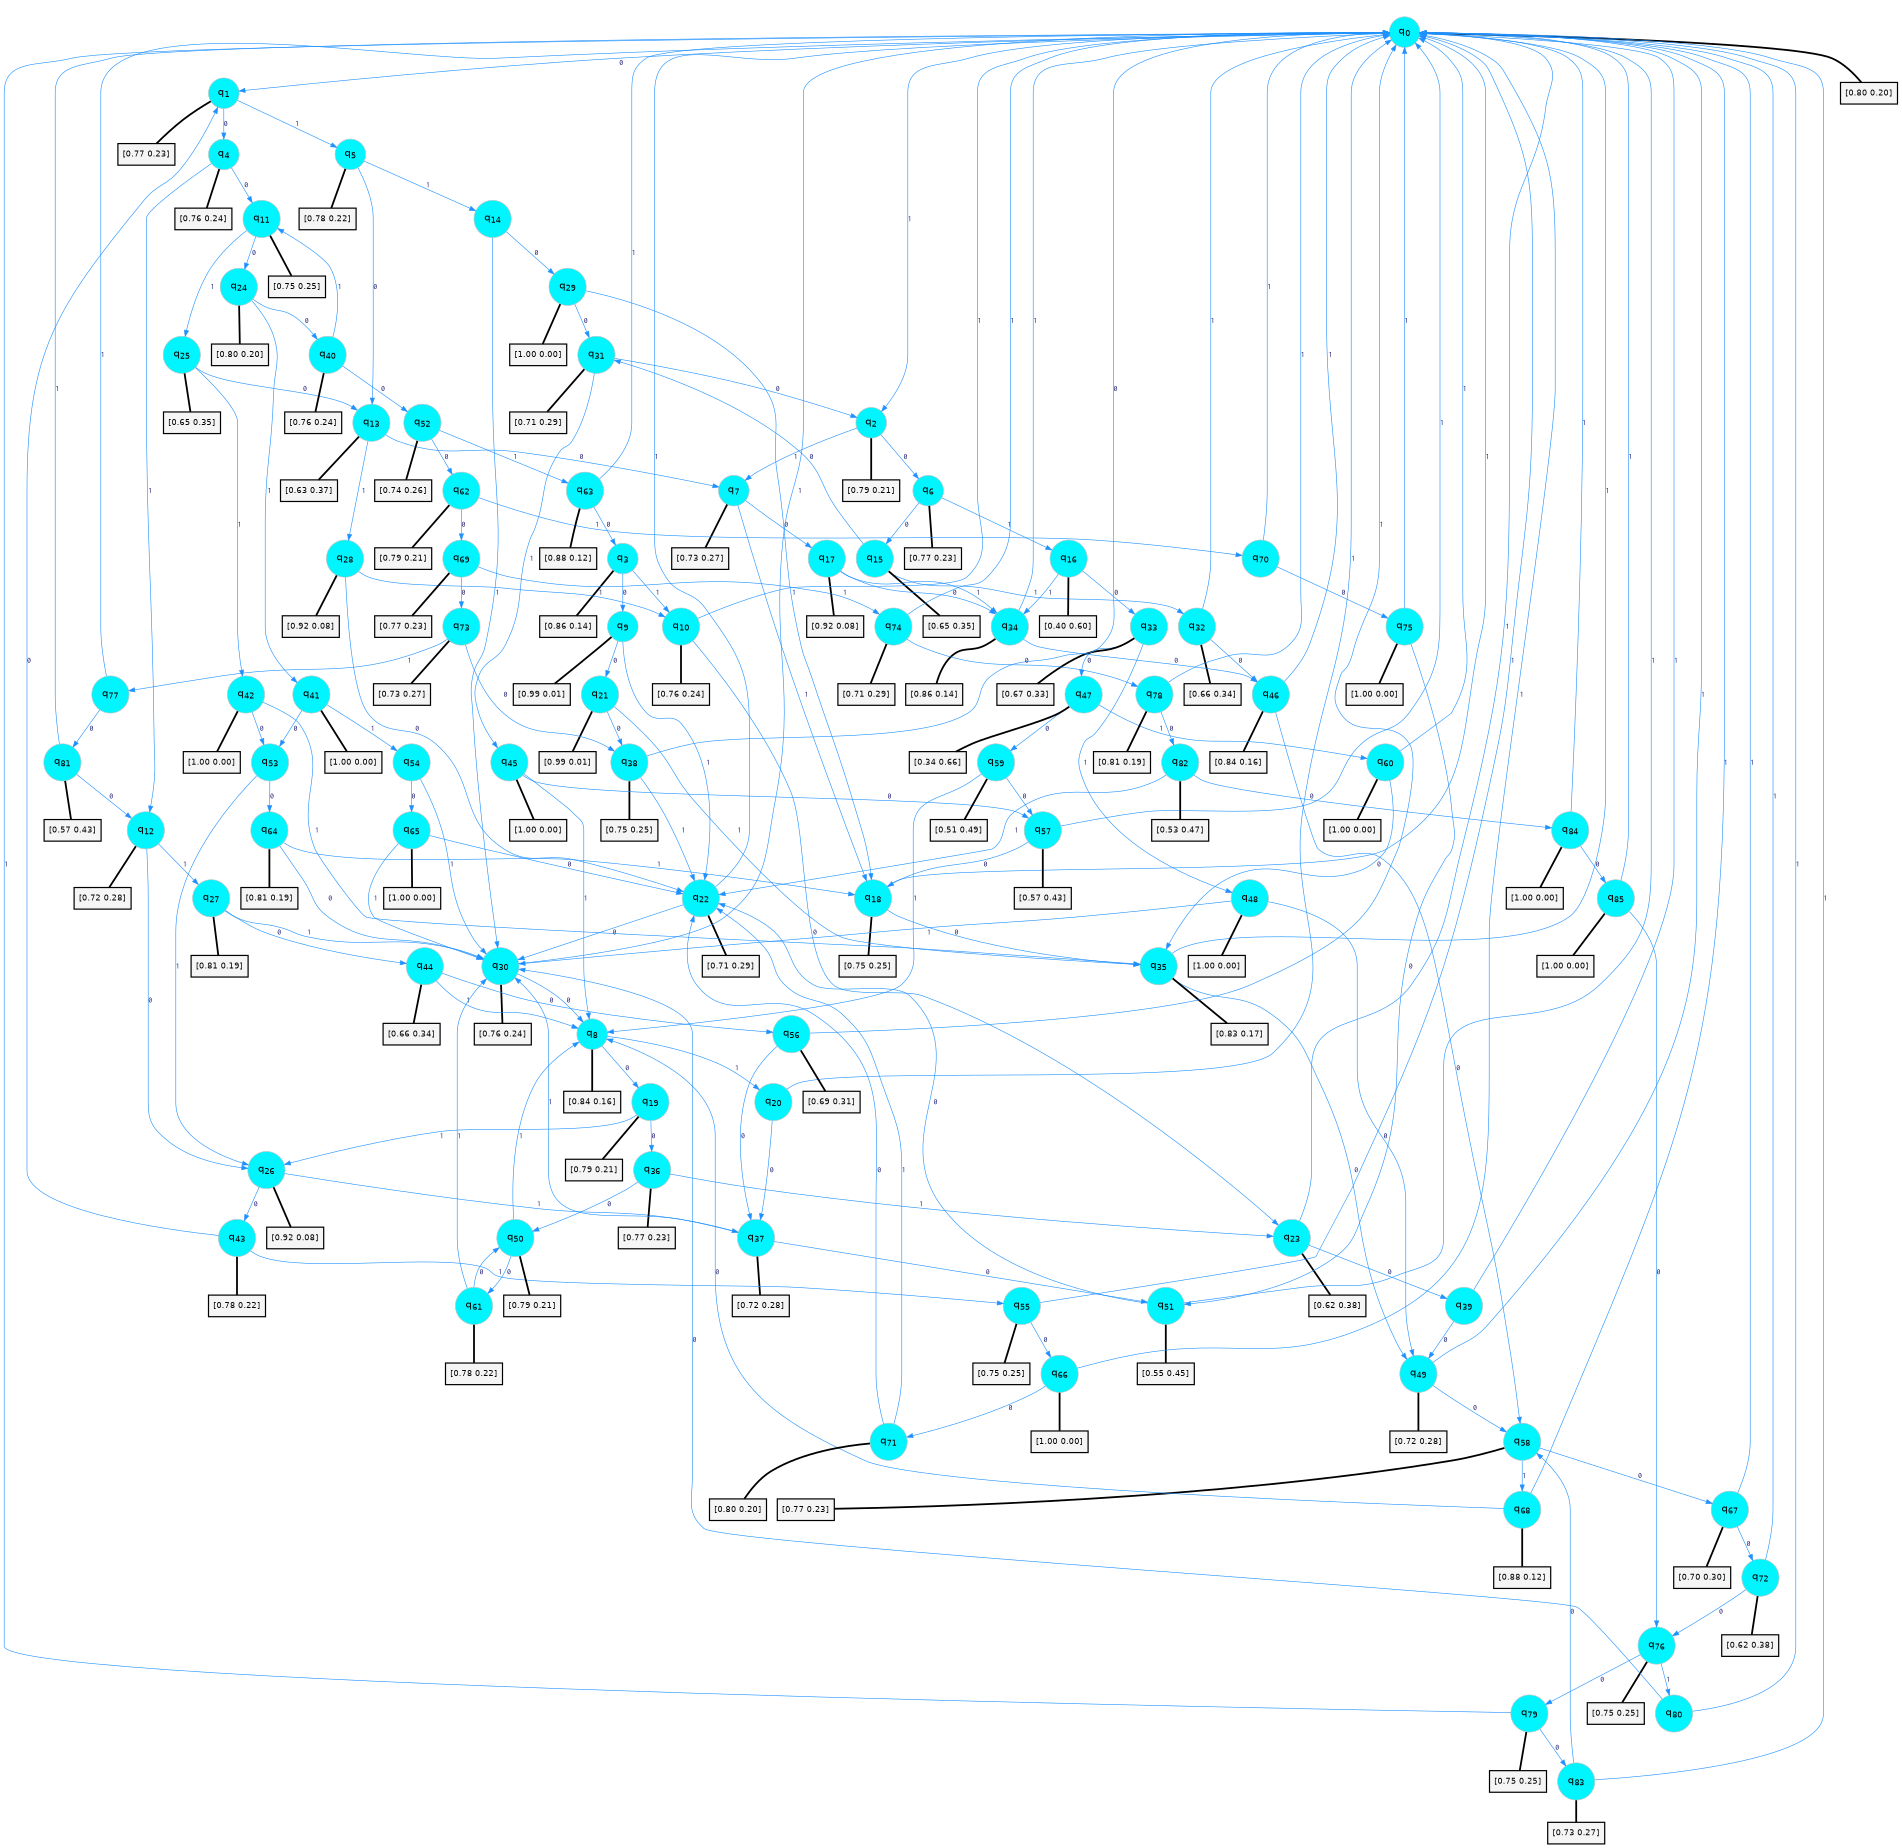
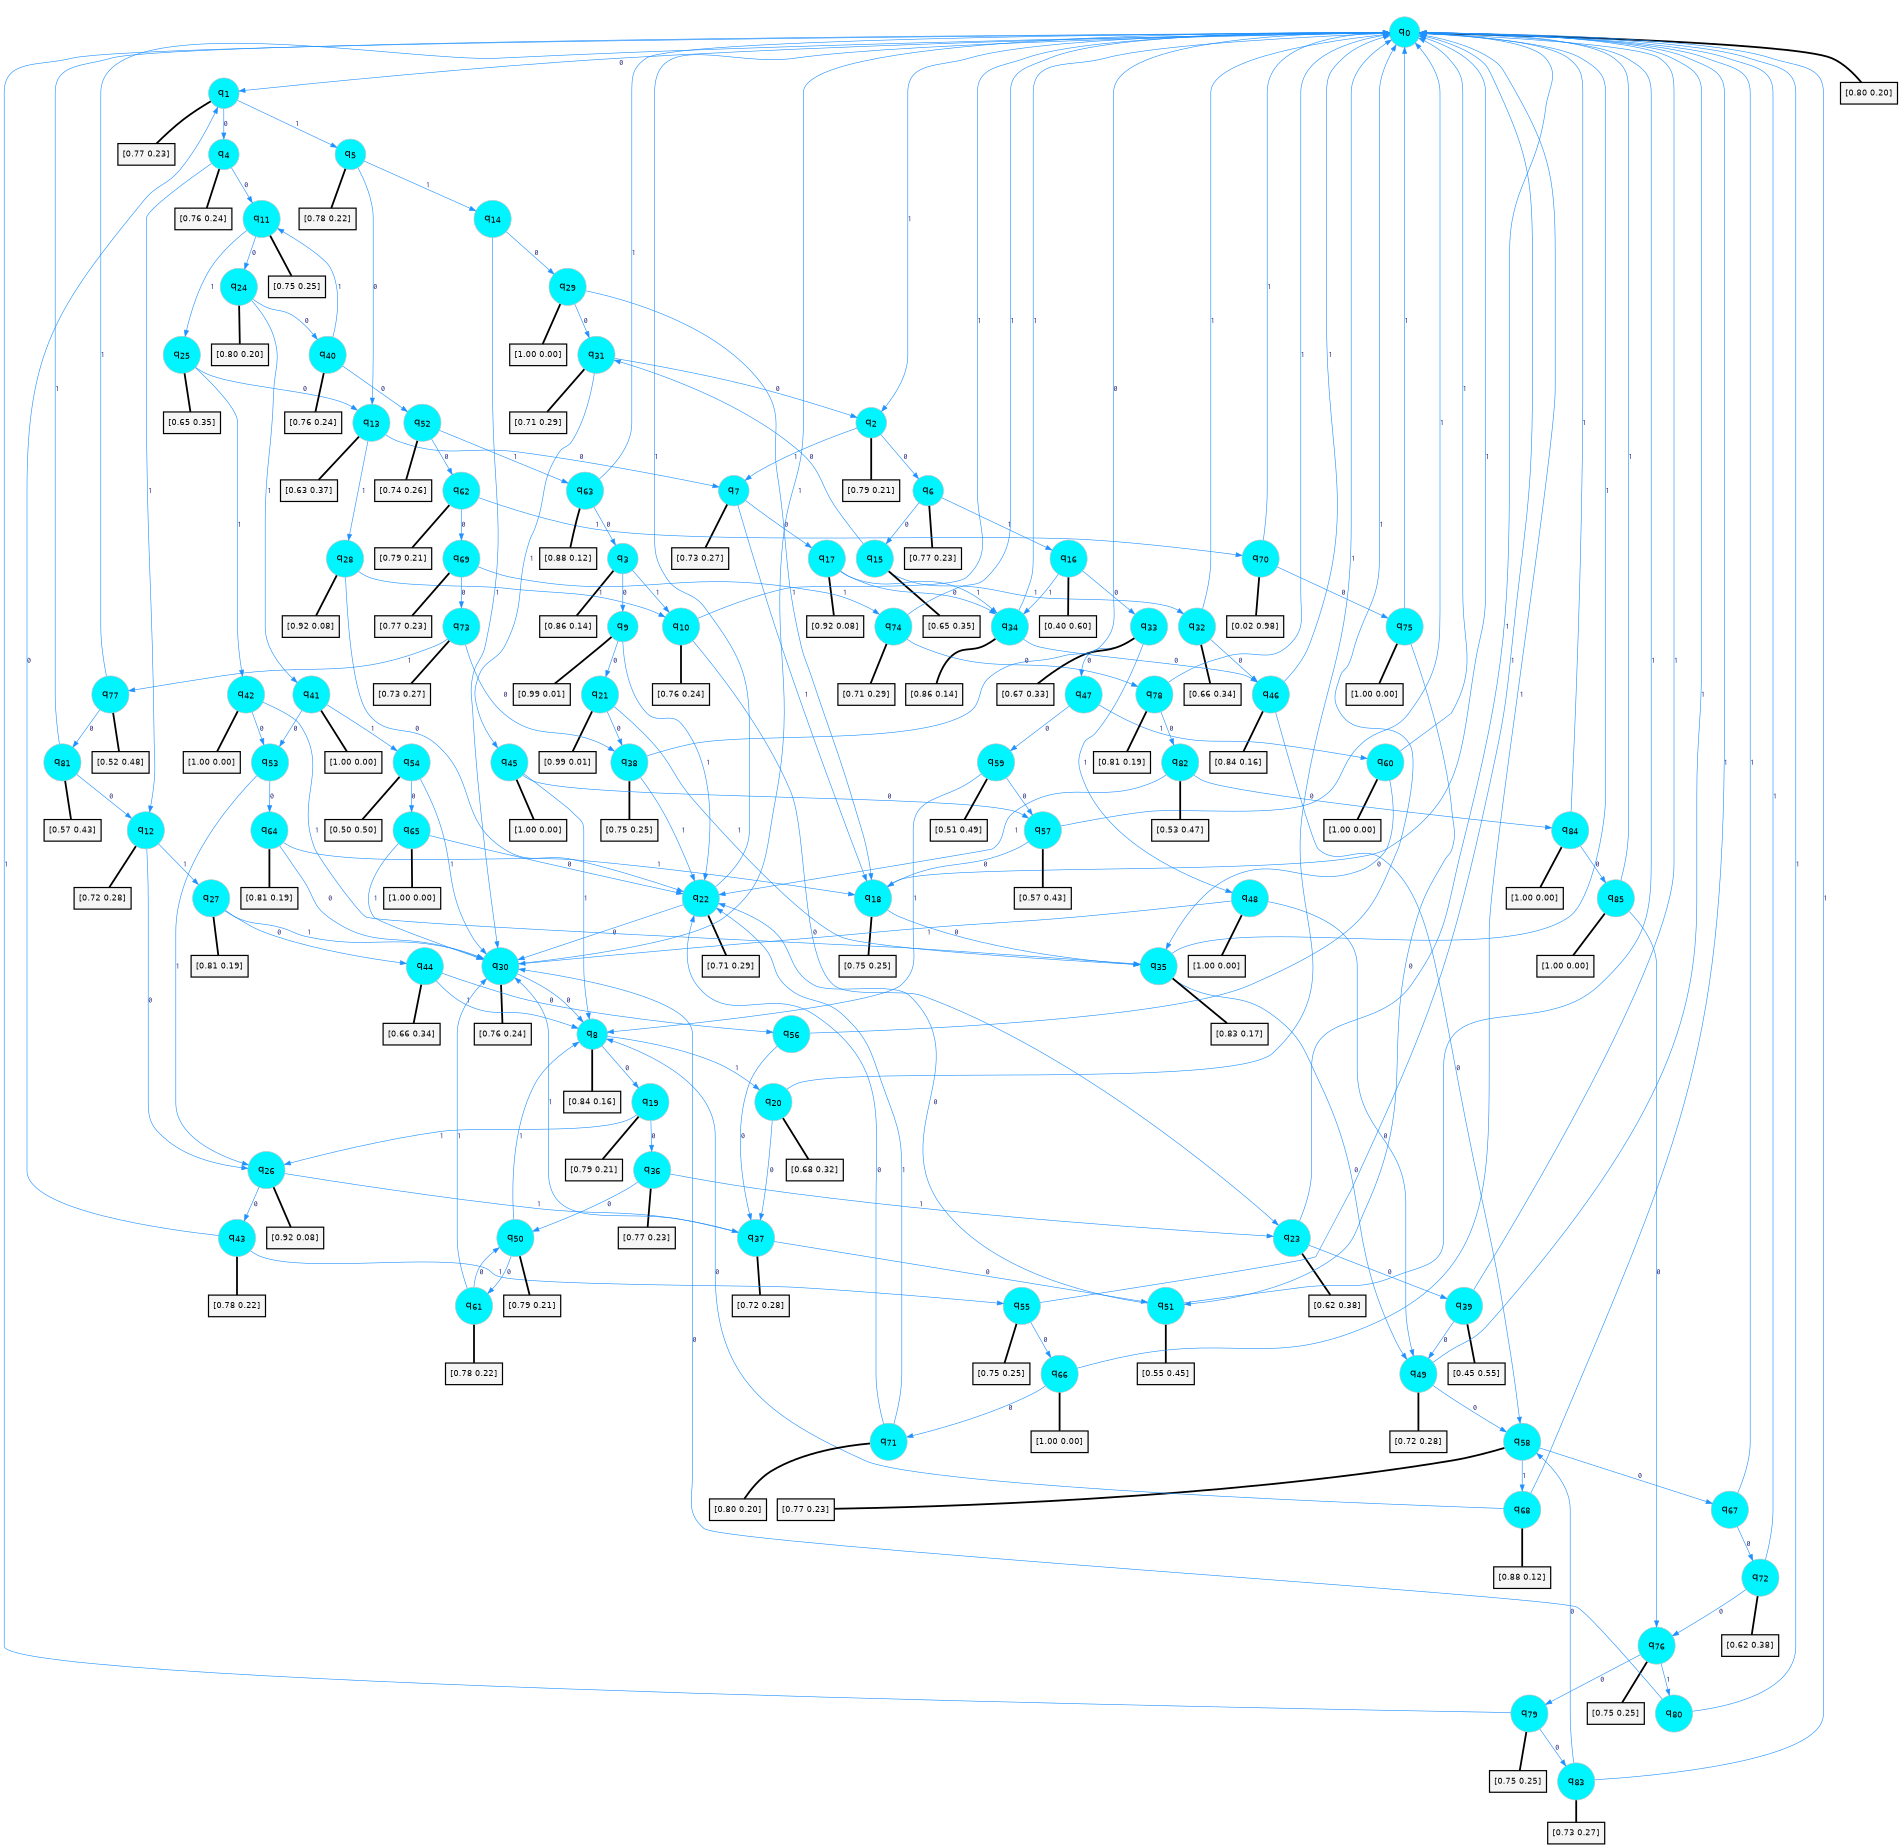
none -> (1255, 627)
none -> (121, 762)
(938, 762) -> none
none -> (353, 830)
(832, 1102) -> none
none -> (815, 1170)
none -> (1477, 1374)
(1702, 1578) -> none
